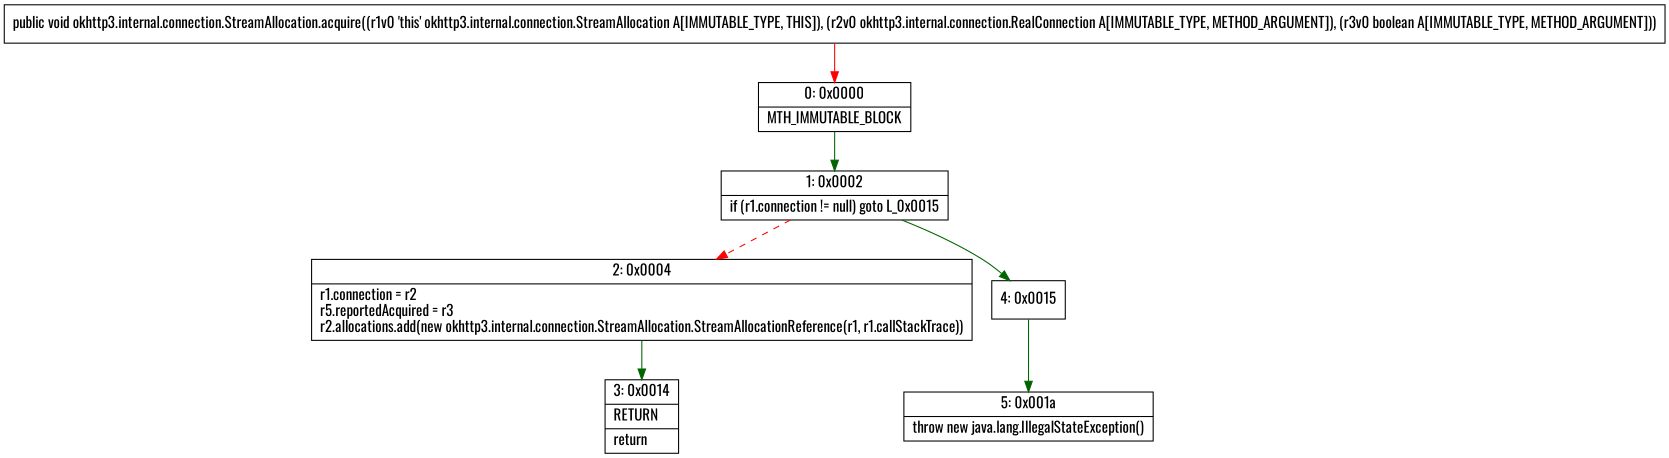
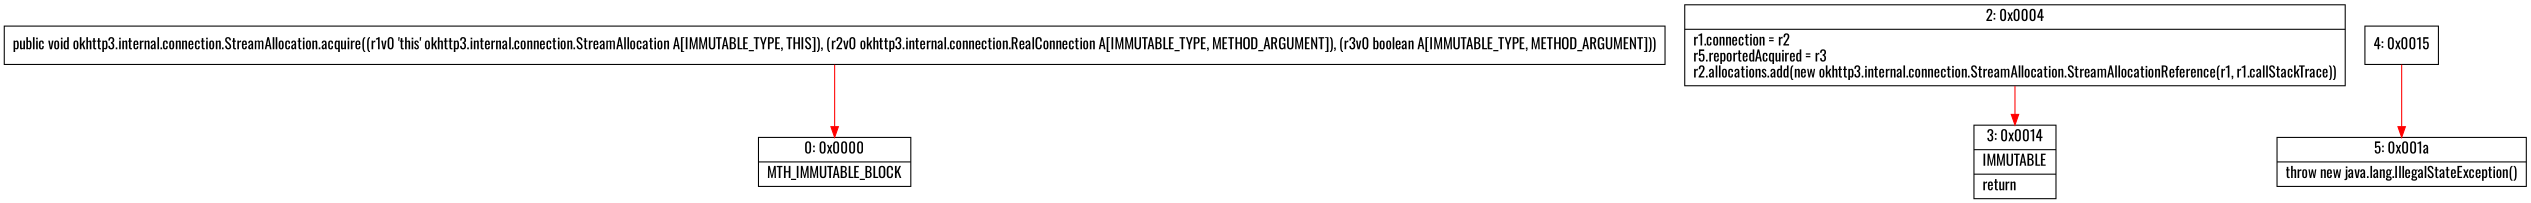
(835, 195) -> none
(1029, 350) -> (2402, 96)
(642, 355) -> (2015, 100)
(637, 416) -> (2015, 161)
